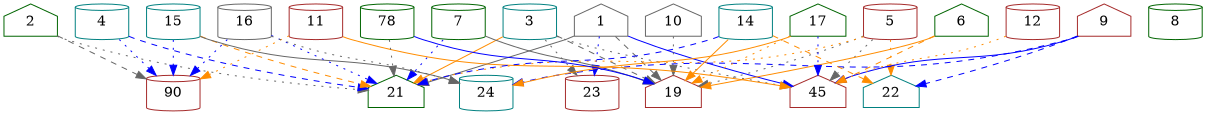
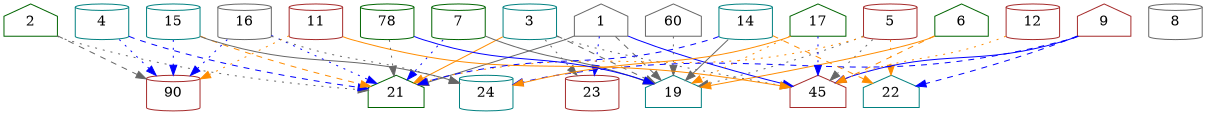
(673, 22) -> (673, 22)
(1175, 22) -> (1175, 22)
(719, 49) -> (719, 49)
(673, 93) -> (673, 93)
